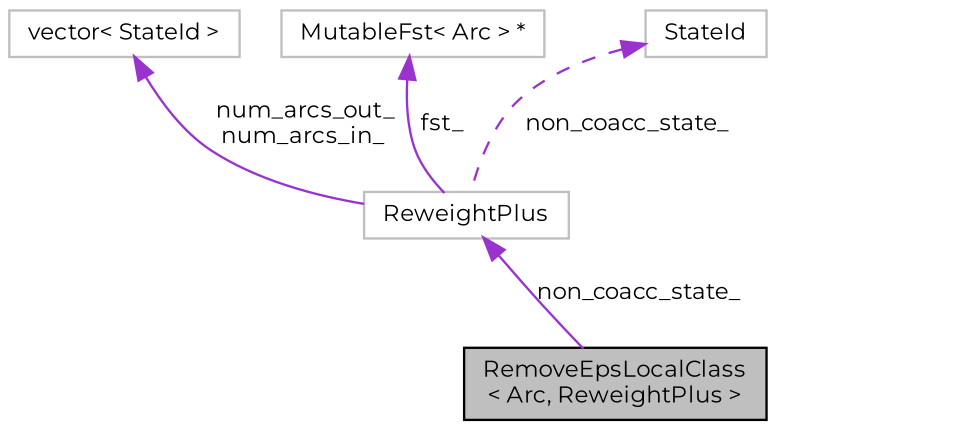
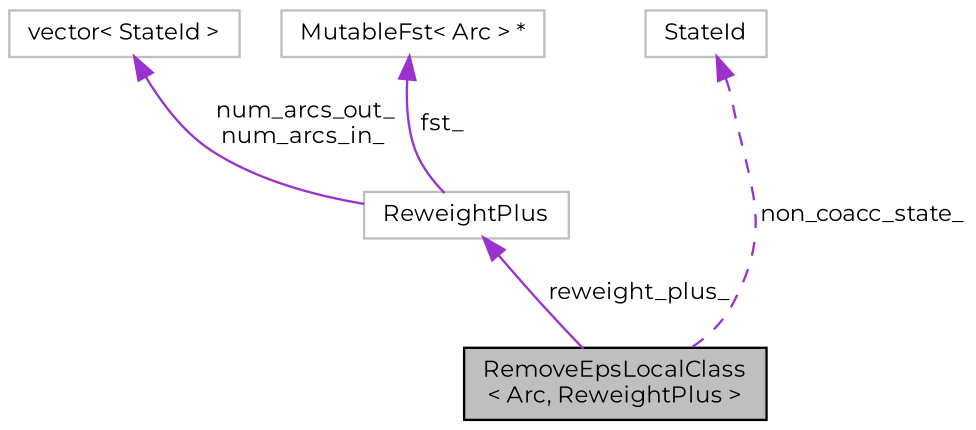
(523, 97) -> (755, 223)
(637, 293) -> (637, 293)
